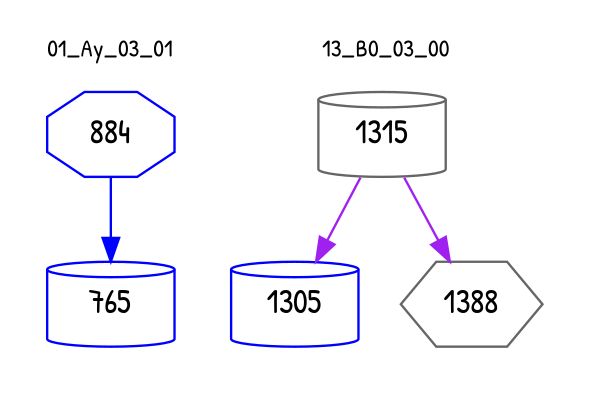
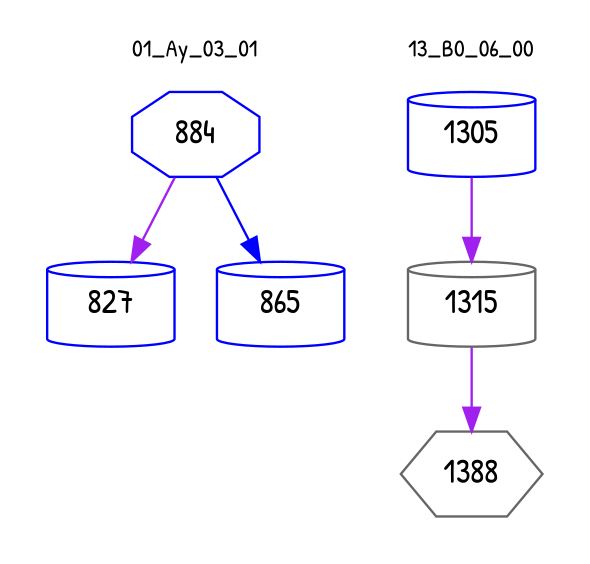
(387, 51) -> (472, 51)
(344, 209) -> (472, 208)
(111, 304) -> (281, 304)
none -> (111, 304)
